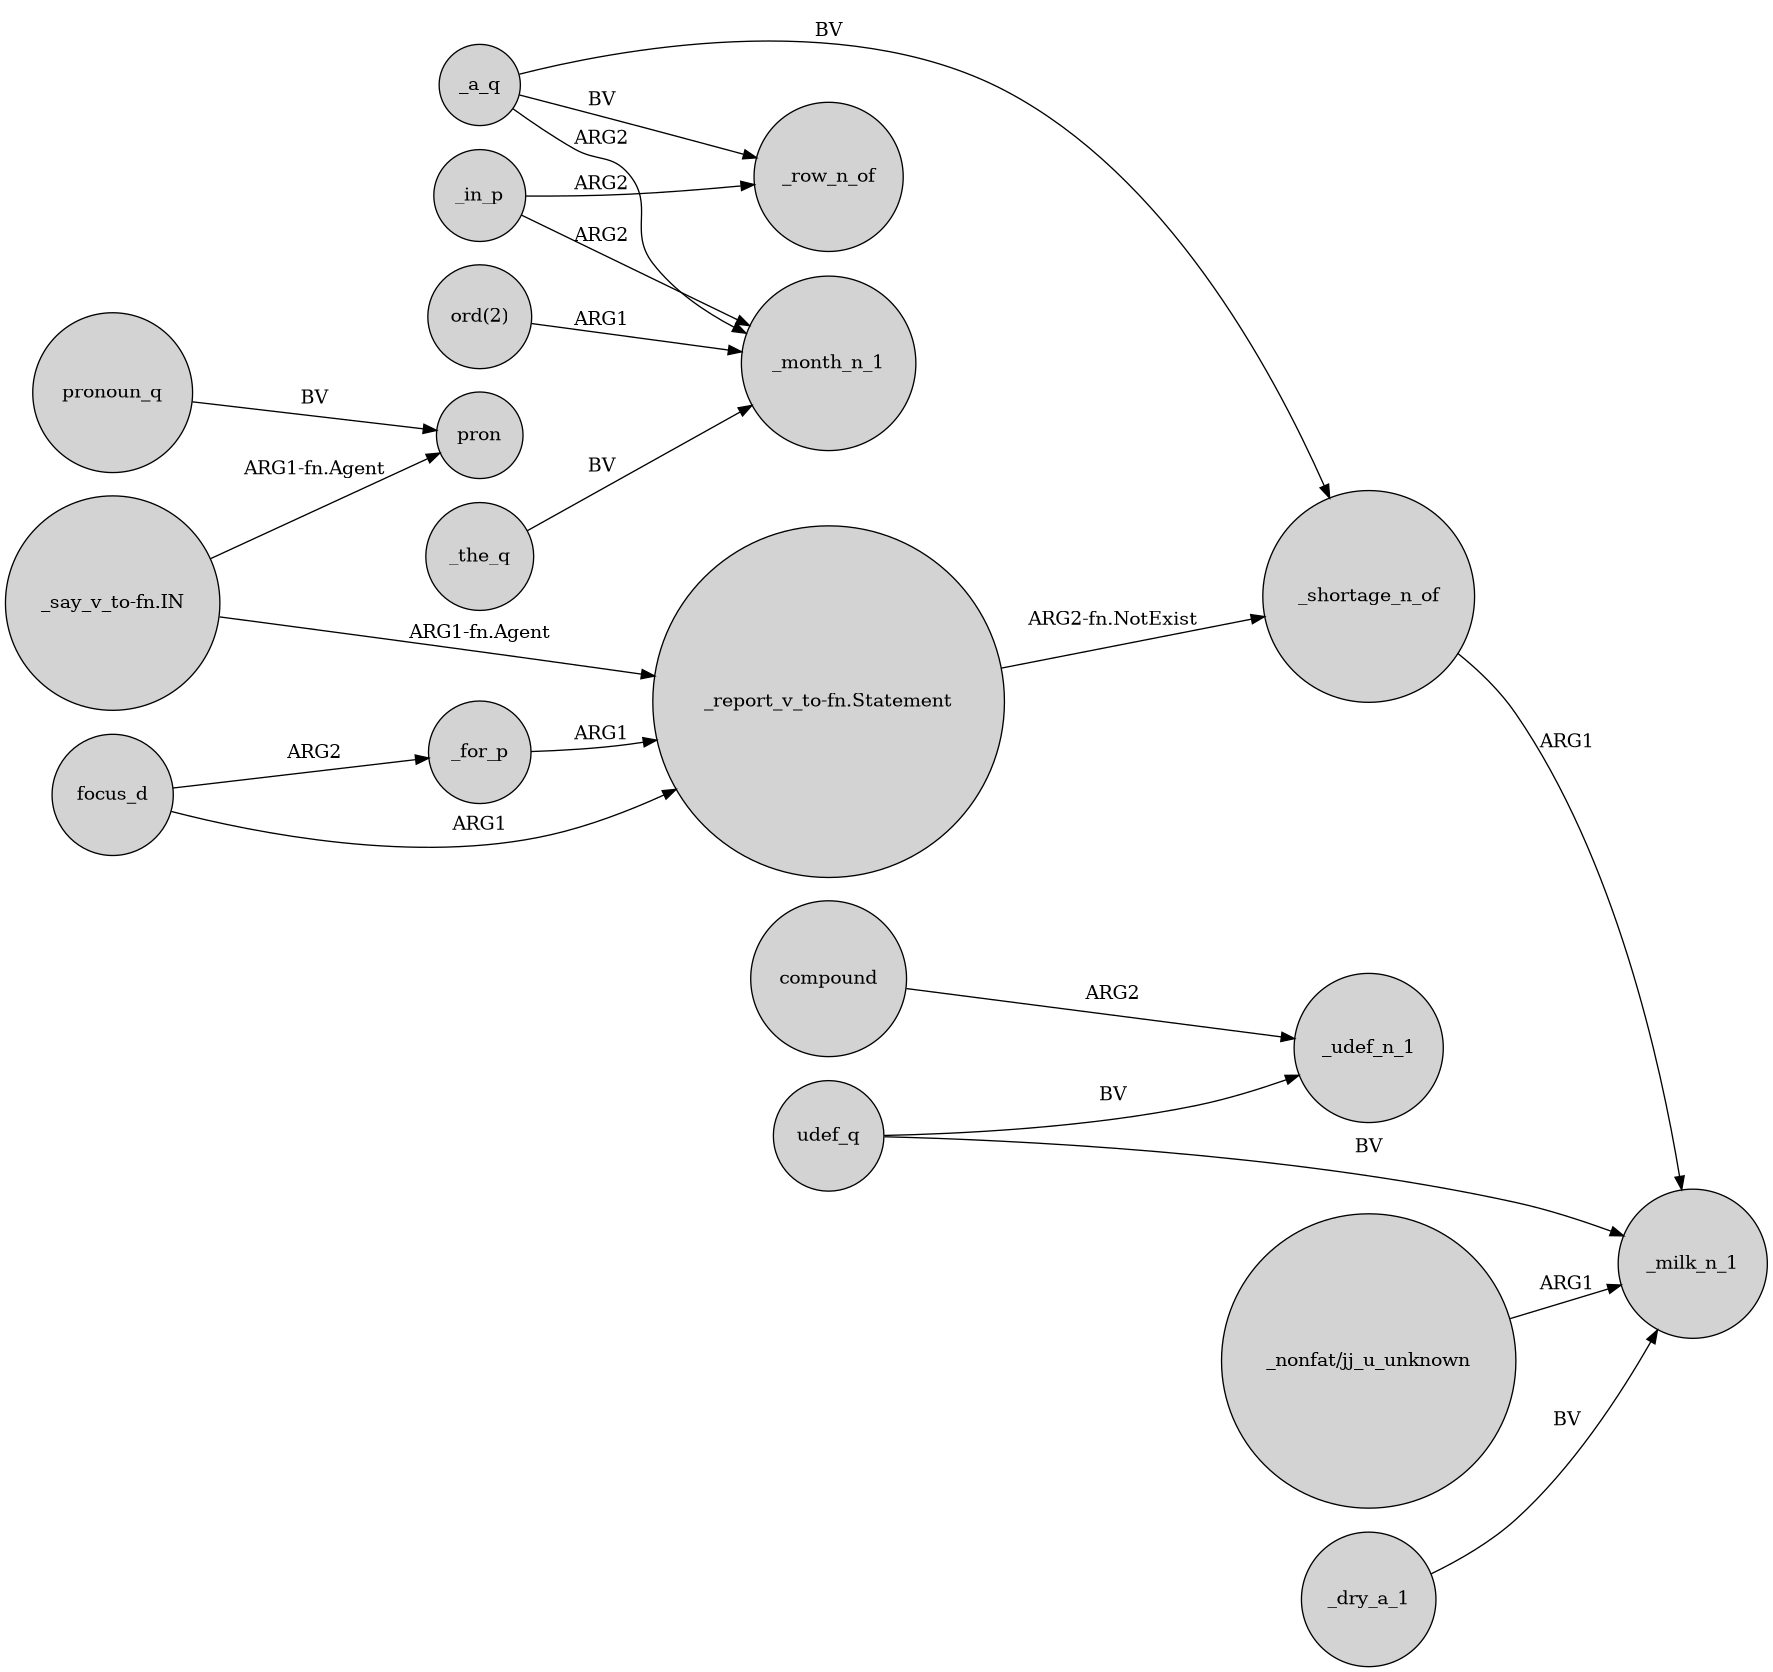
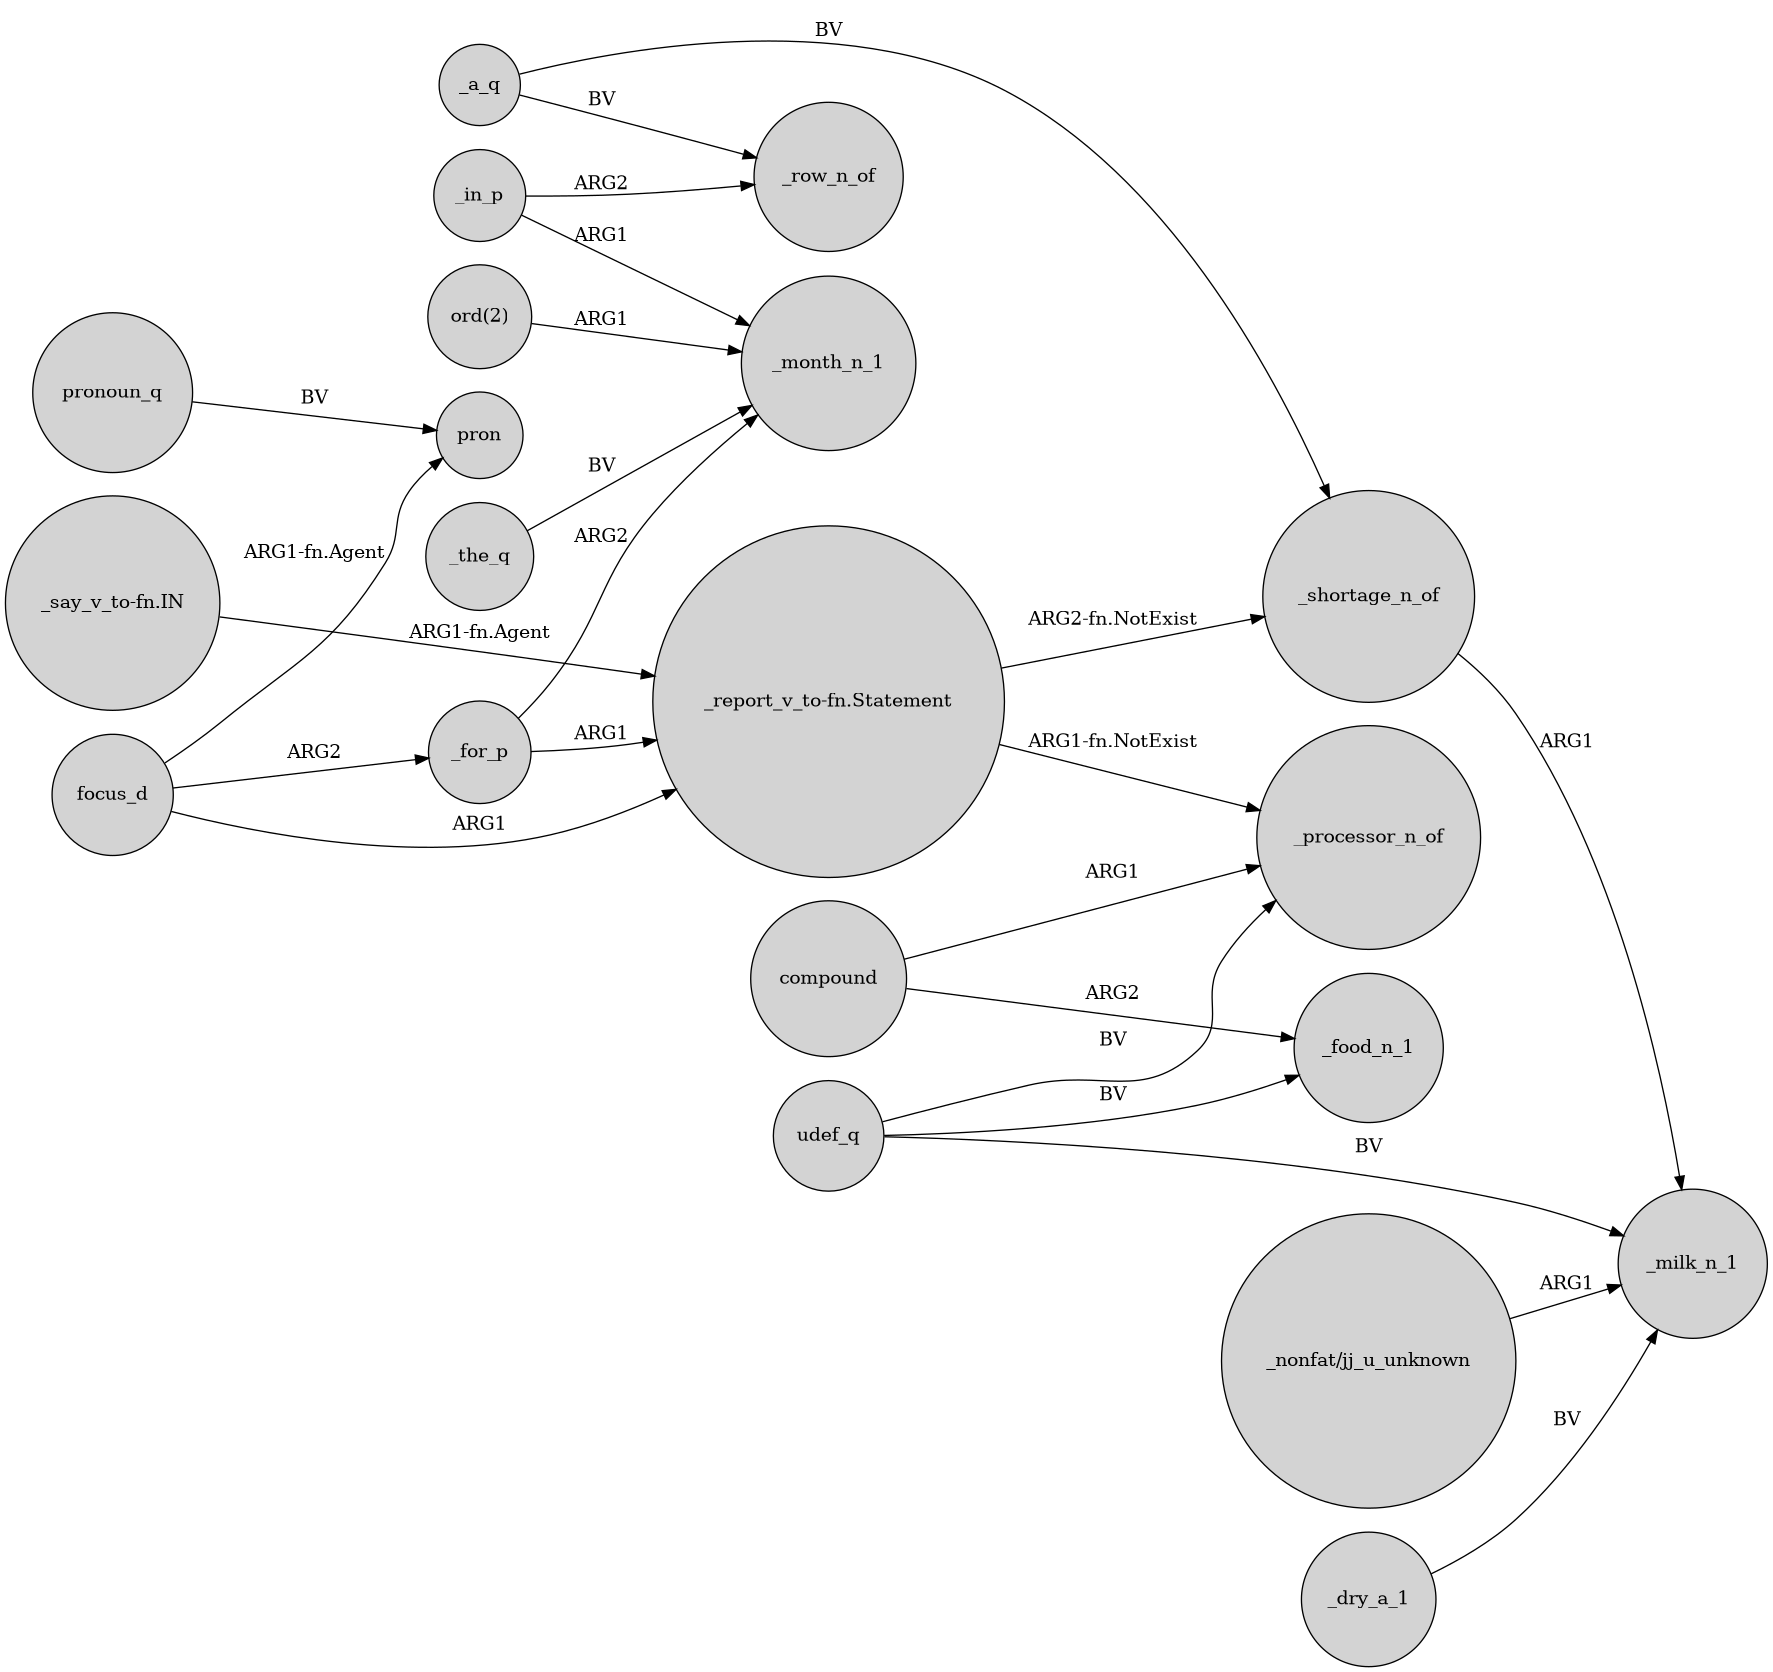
(641, 203) -> (620, 561)
(602, 236) -> (602, 236)
(319, 509) -> (319, 644)
none -> (1369, 838)
(1369, 1048) -> (1369, 1048)
